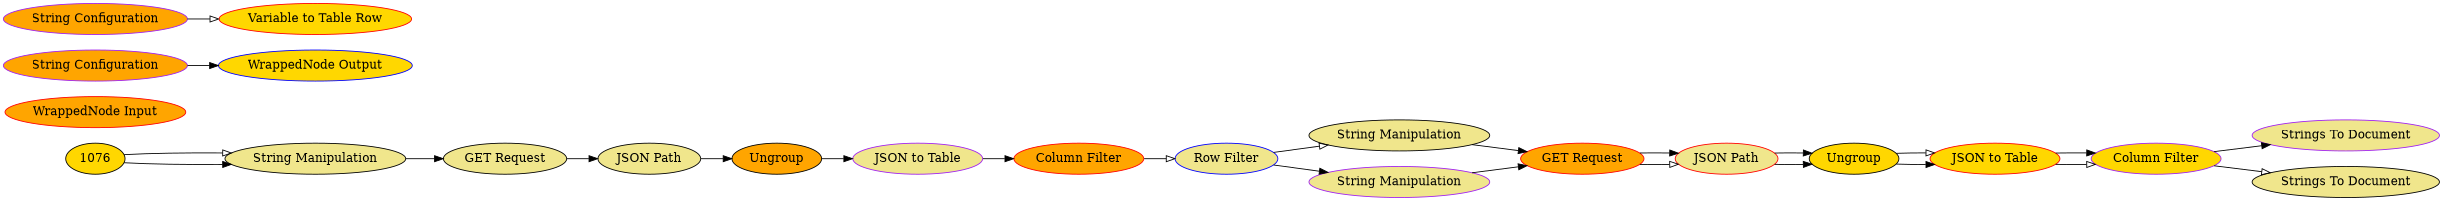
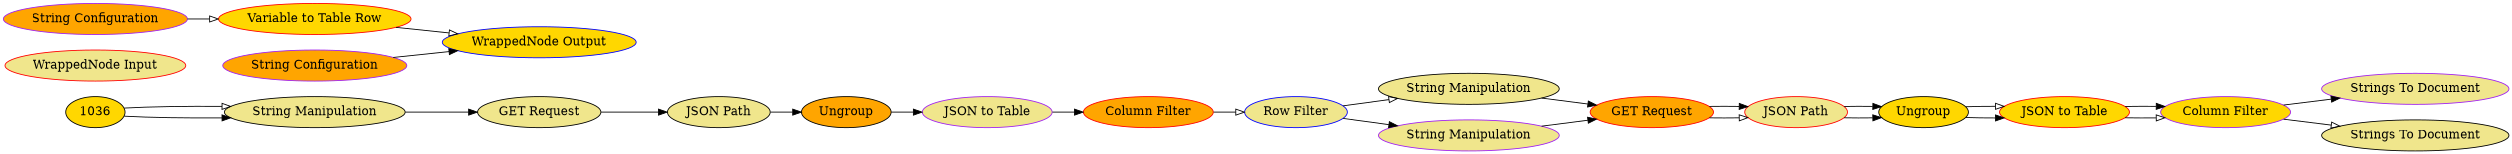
none -> (422, 30)
(95, 112) -> (95, 66)
(95, 159) -> (95, 112)
